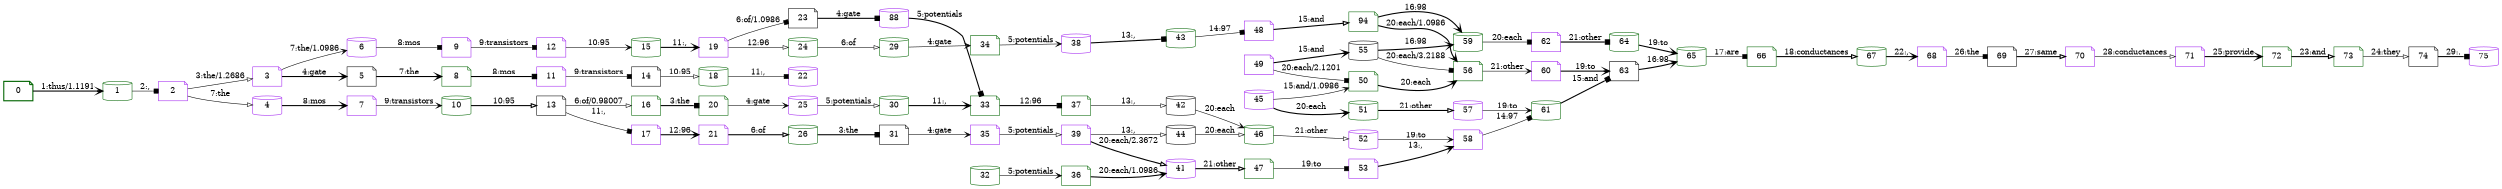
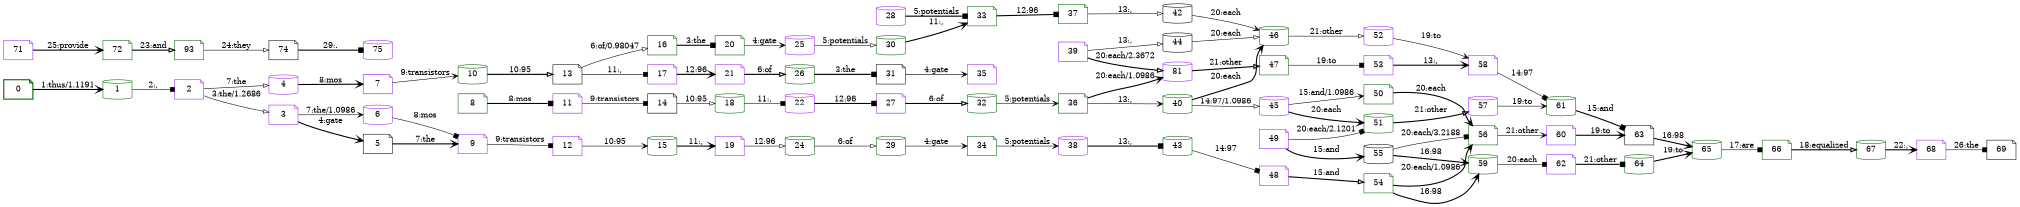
(803, 18) -> none
(894, 18) -> (891, 16)
(1363, 22) -> (1378, 183)
(1817, 53) -> (1824, 146)
(2080, 57) -> none
(2348, 57) -> (189, 50)
(406, 77) -> (422, 144)
(1308, 77) -> (1324, 139)
(599, 102) -> (615, 47)
none -> (891, 103)
none -> (1177, 104)
(1028, 135) -> none
(1181, 169) -> (1177, 72)
